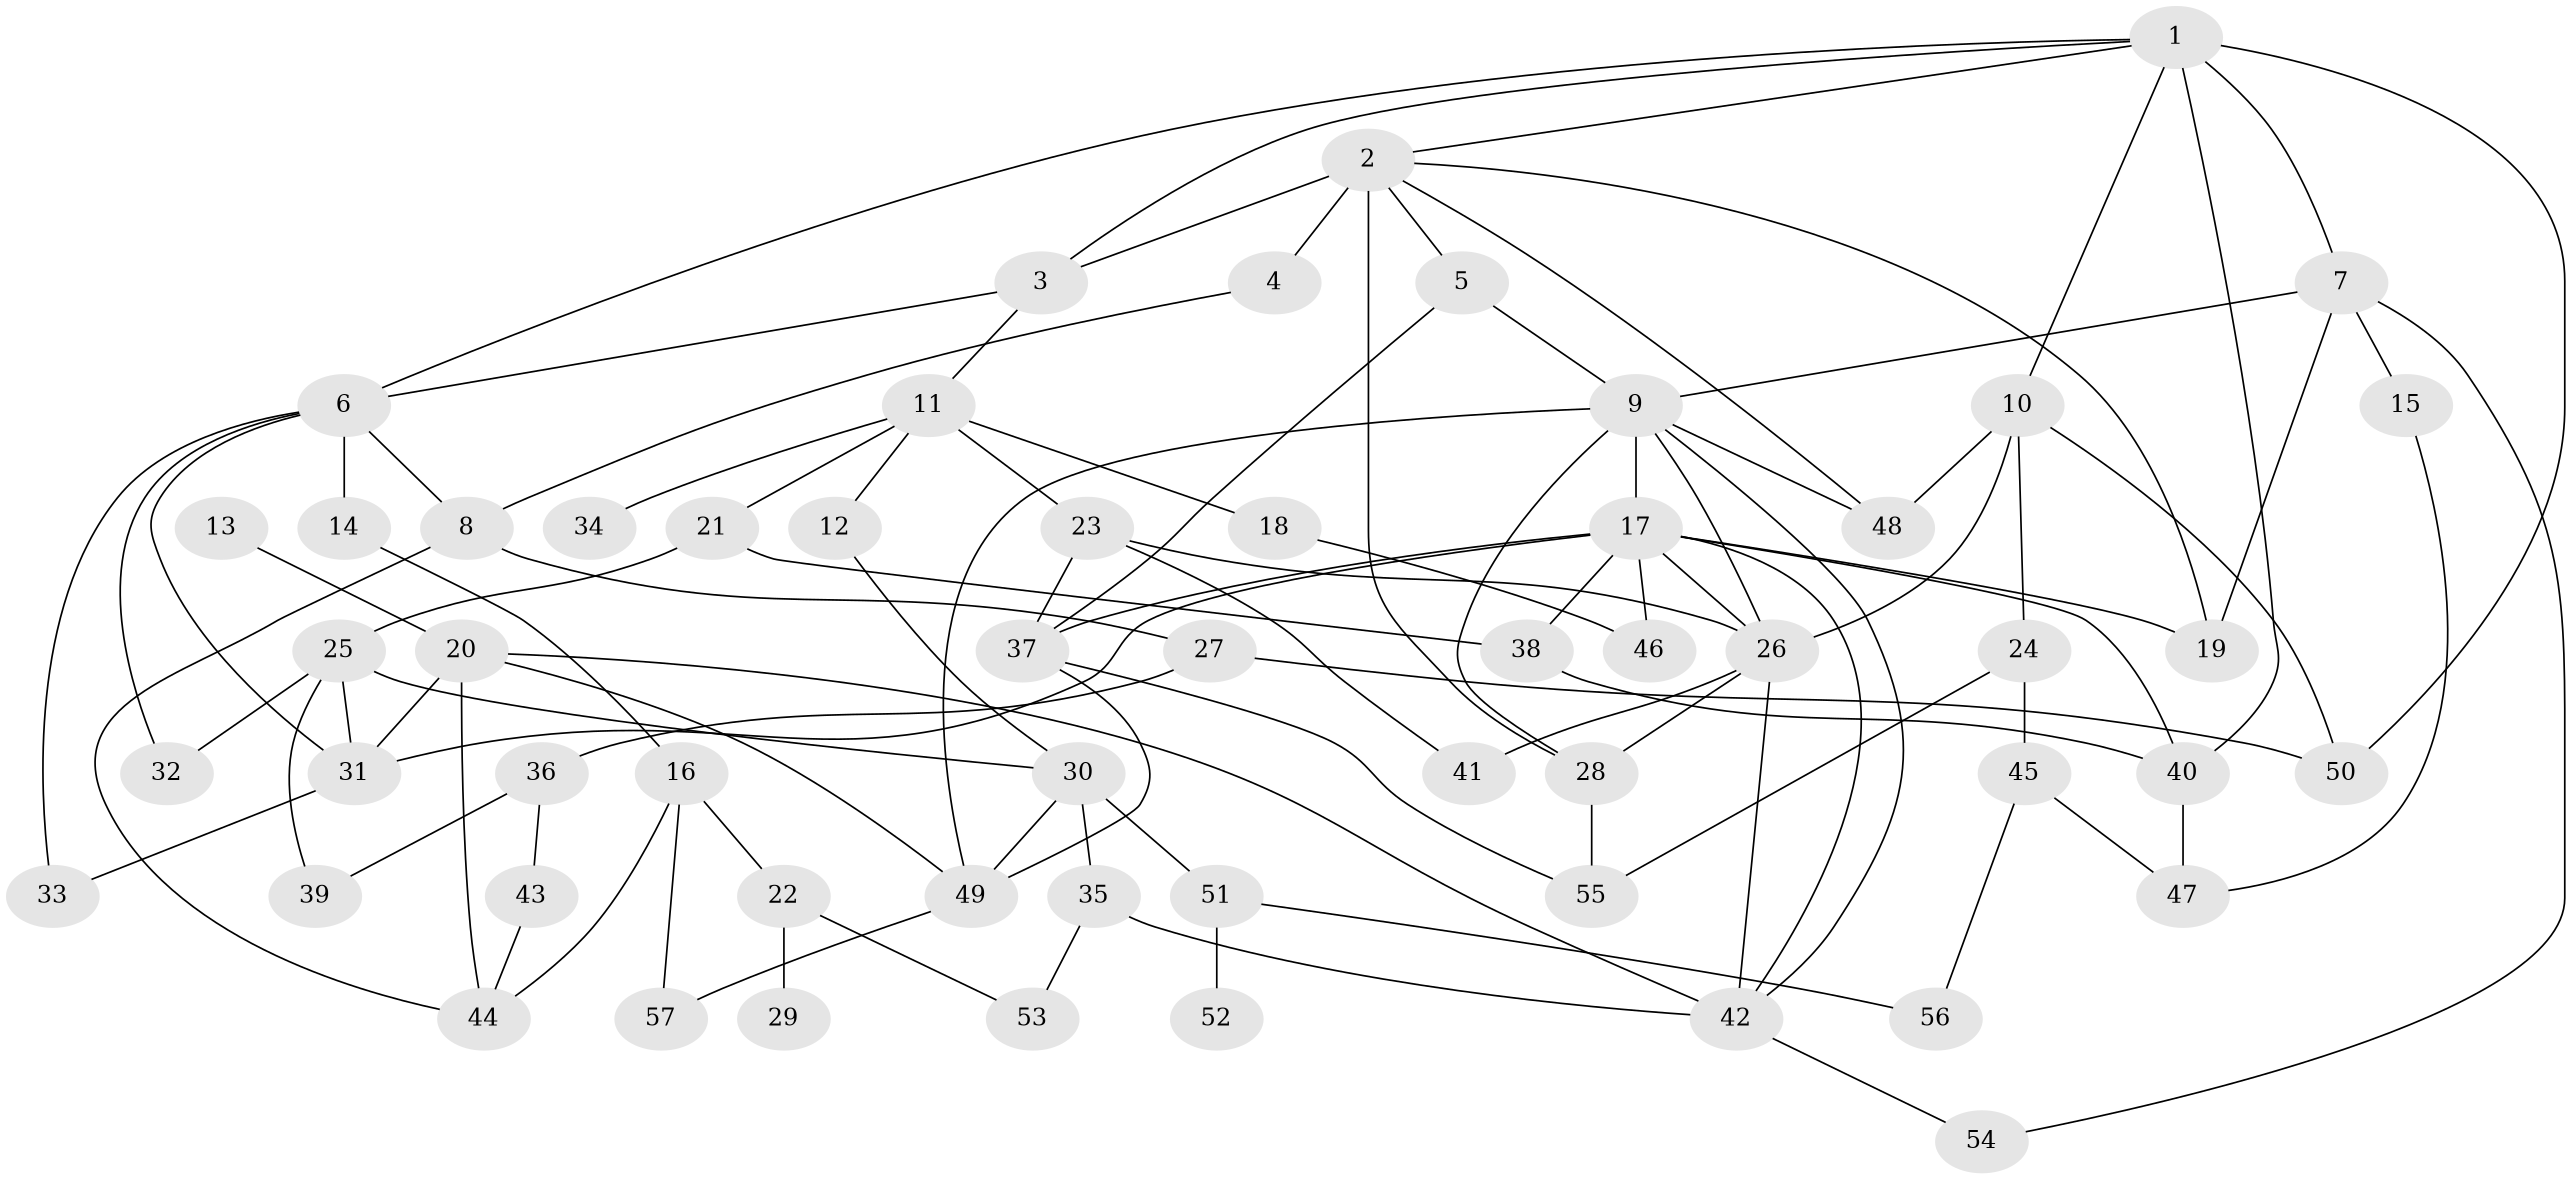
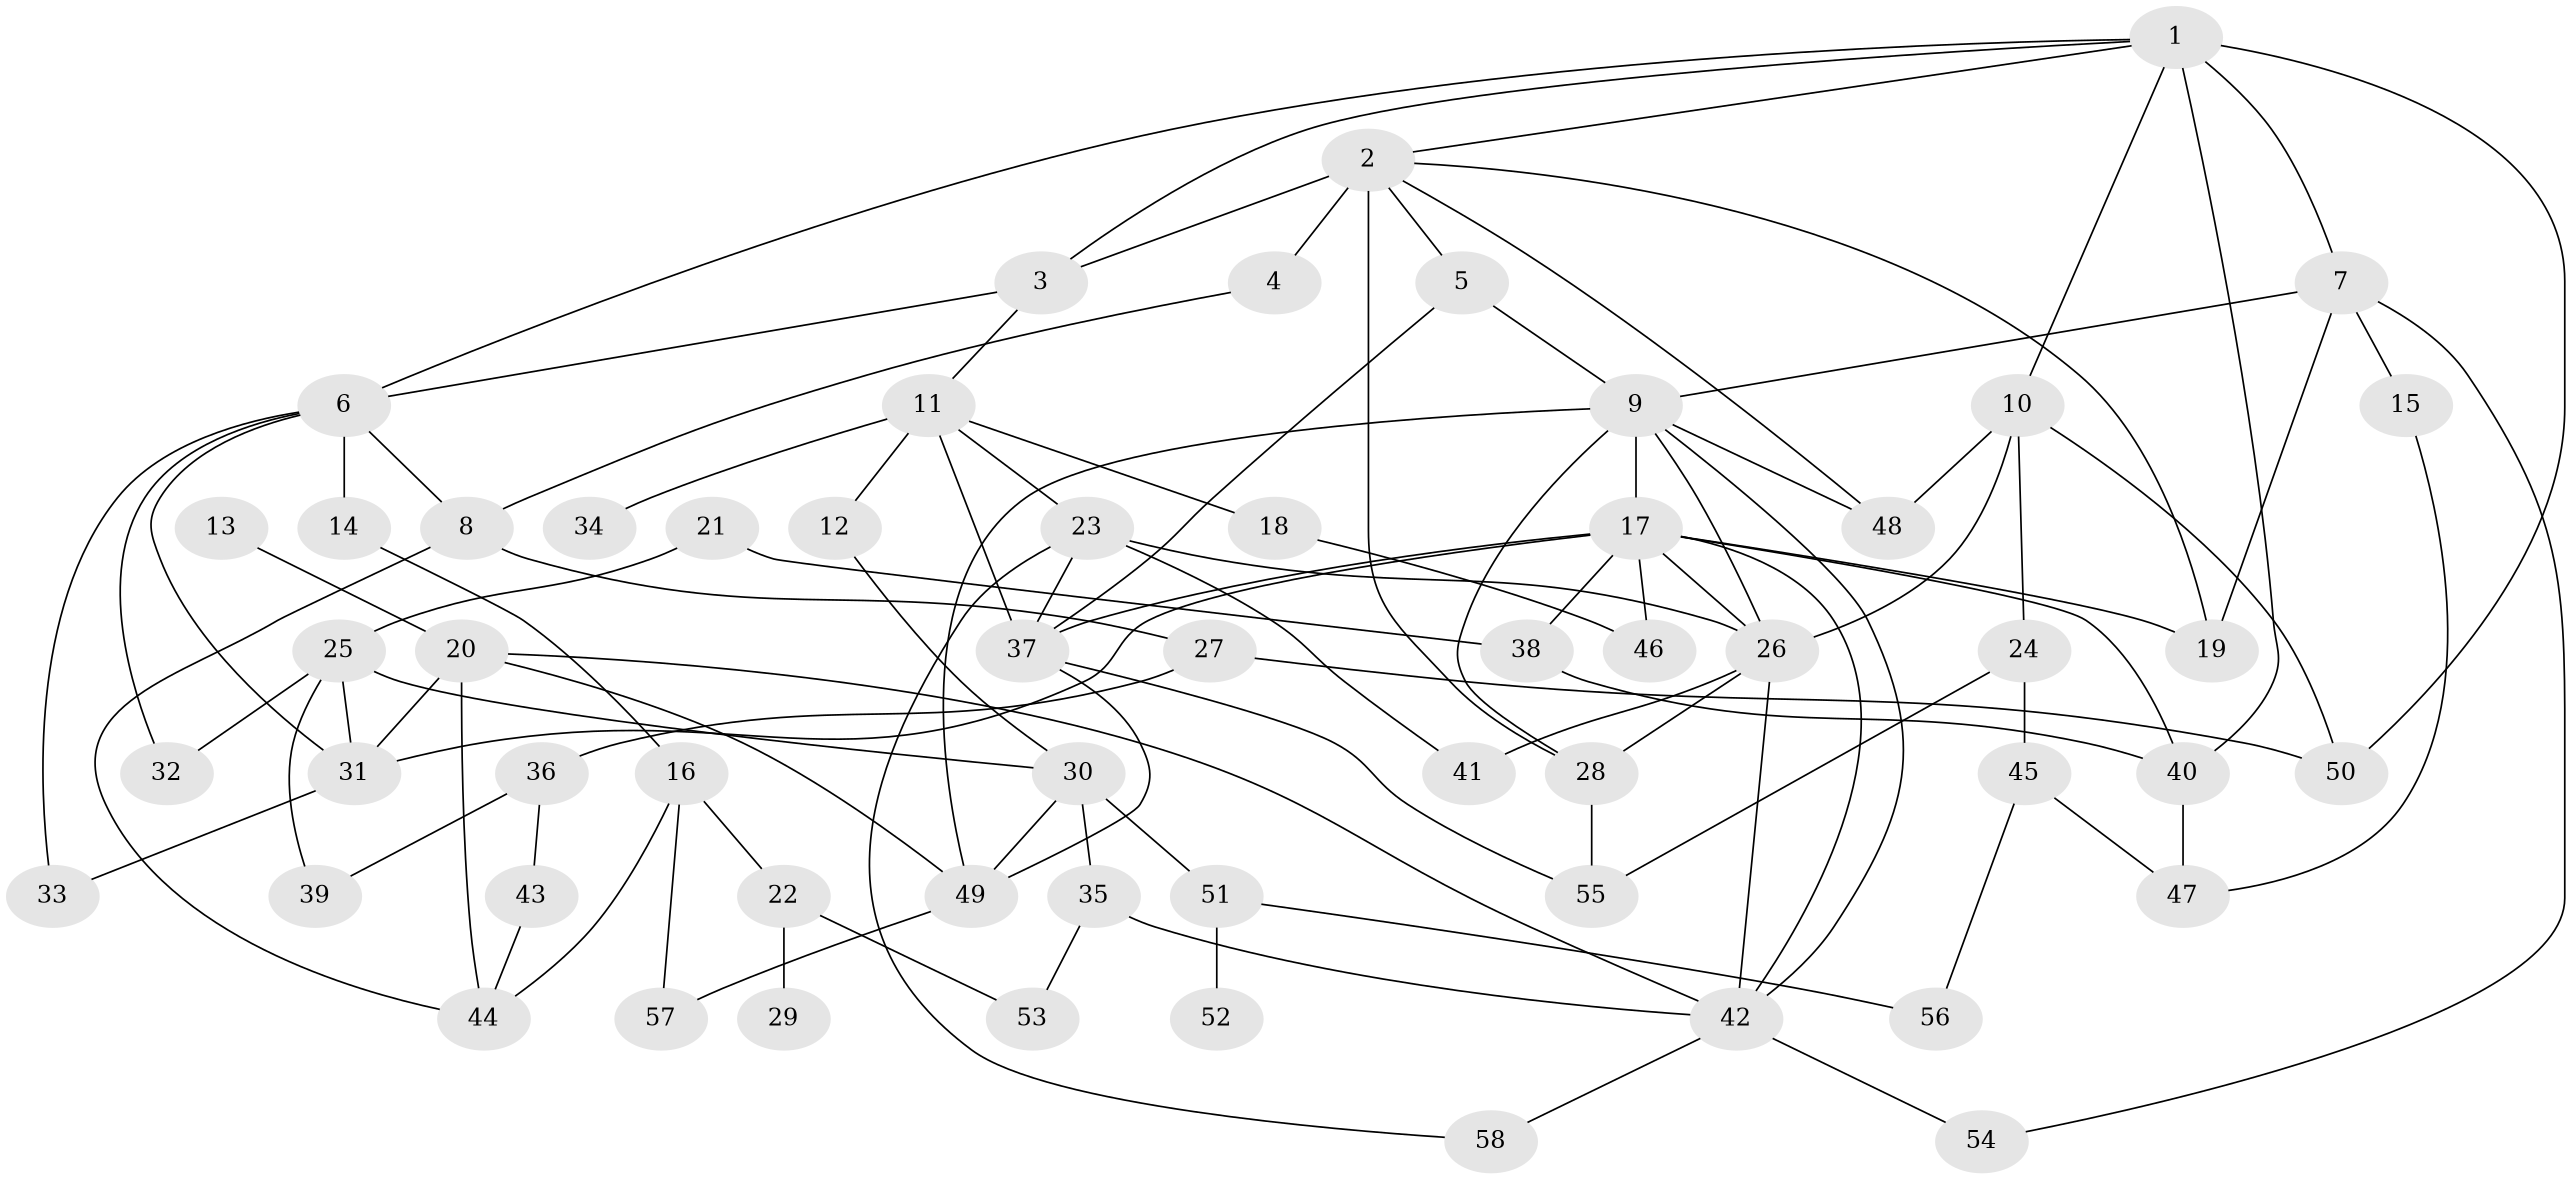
(821, 467) -> (976, 528)
none -> (1491, 1142)
